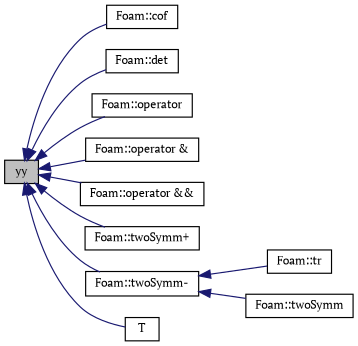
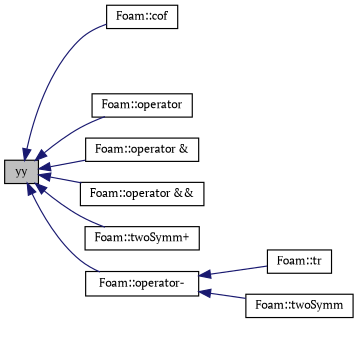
(142, 61) -> none
(142, 284) -> (142, 284)
(142, 329) -> none
